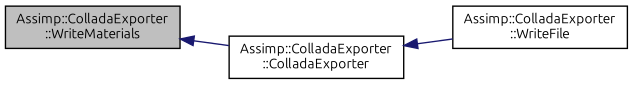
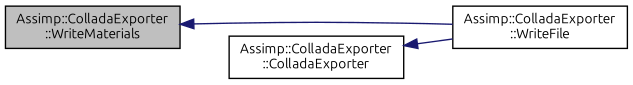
(211, 43) -> (323, 22)
